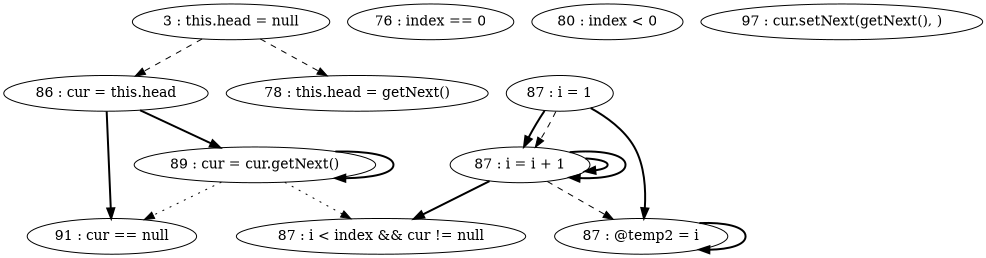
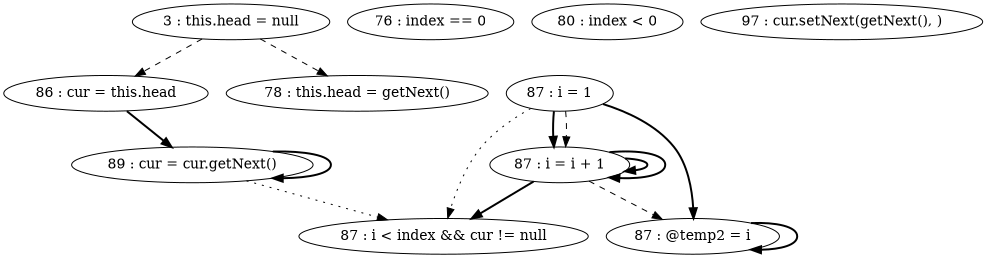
none -> (479, 149)
(112, 236) -> none
